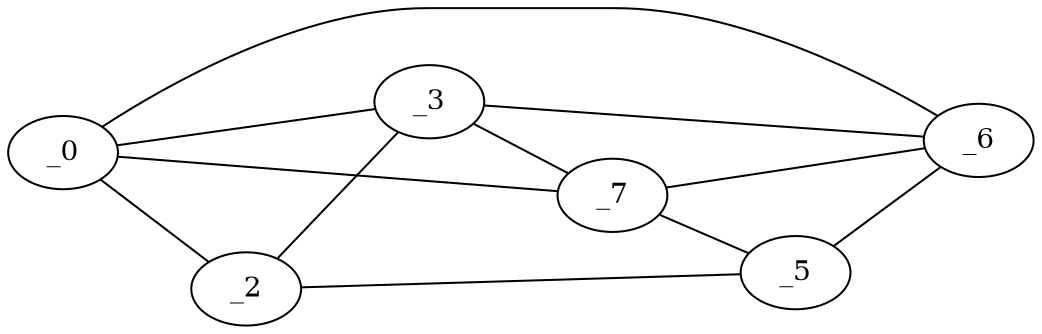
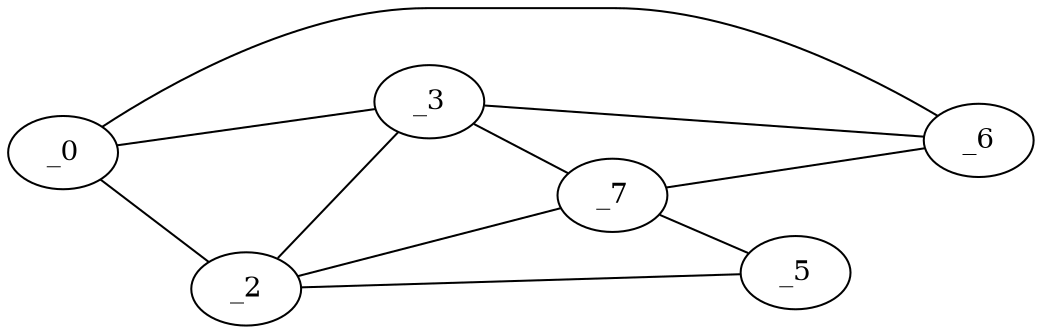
(338, 174) -> (429, 242)
(887, 207) -> none
